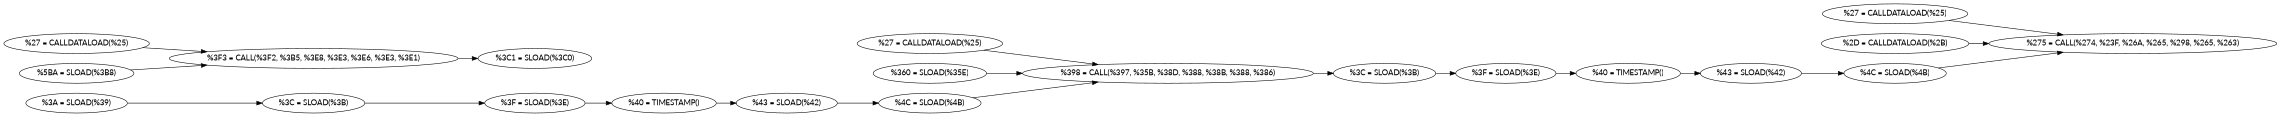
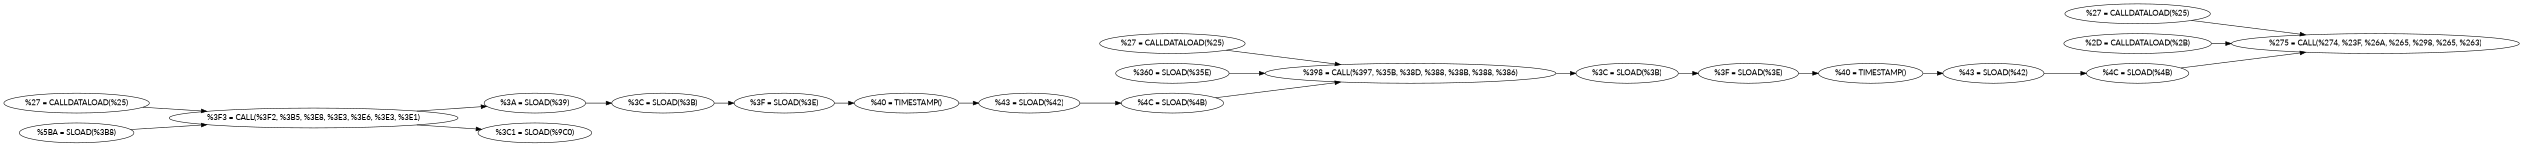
(535, 58) -> (535, 133)
none -> (449, 109)
